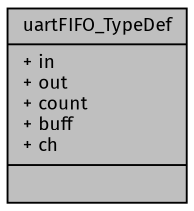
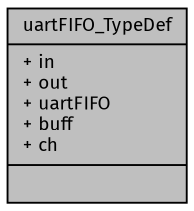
(56, 104) -> (67, 104)
